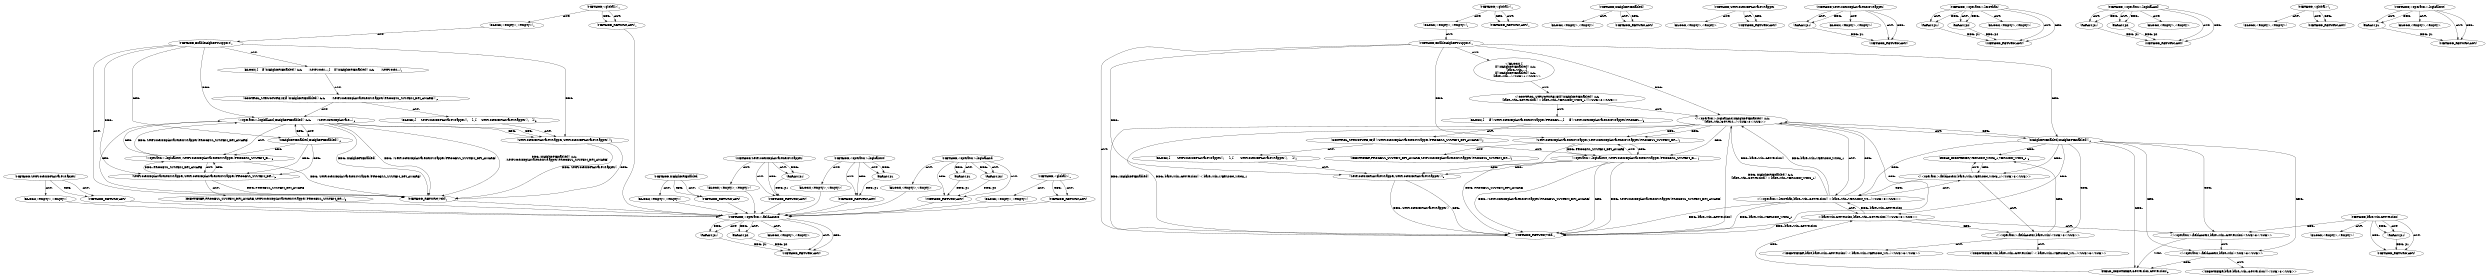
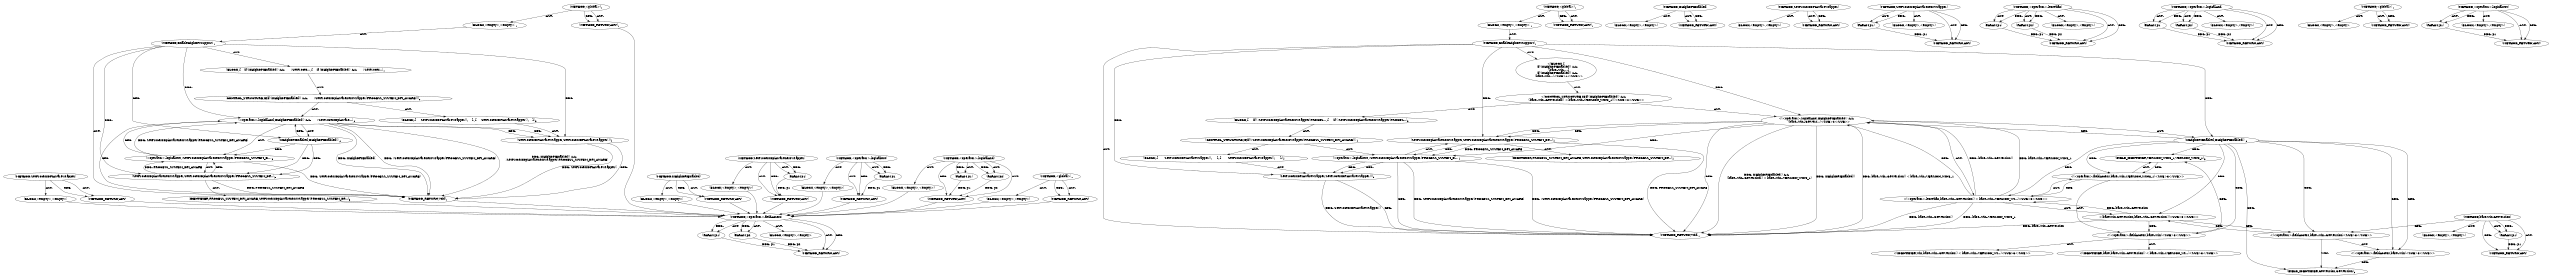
(2070, 226) -> (2250, 226)
(1869, 268) -> (2226, 229)
(2249, 272) -> none
